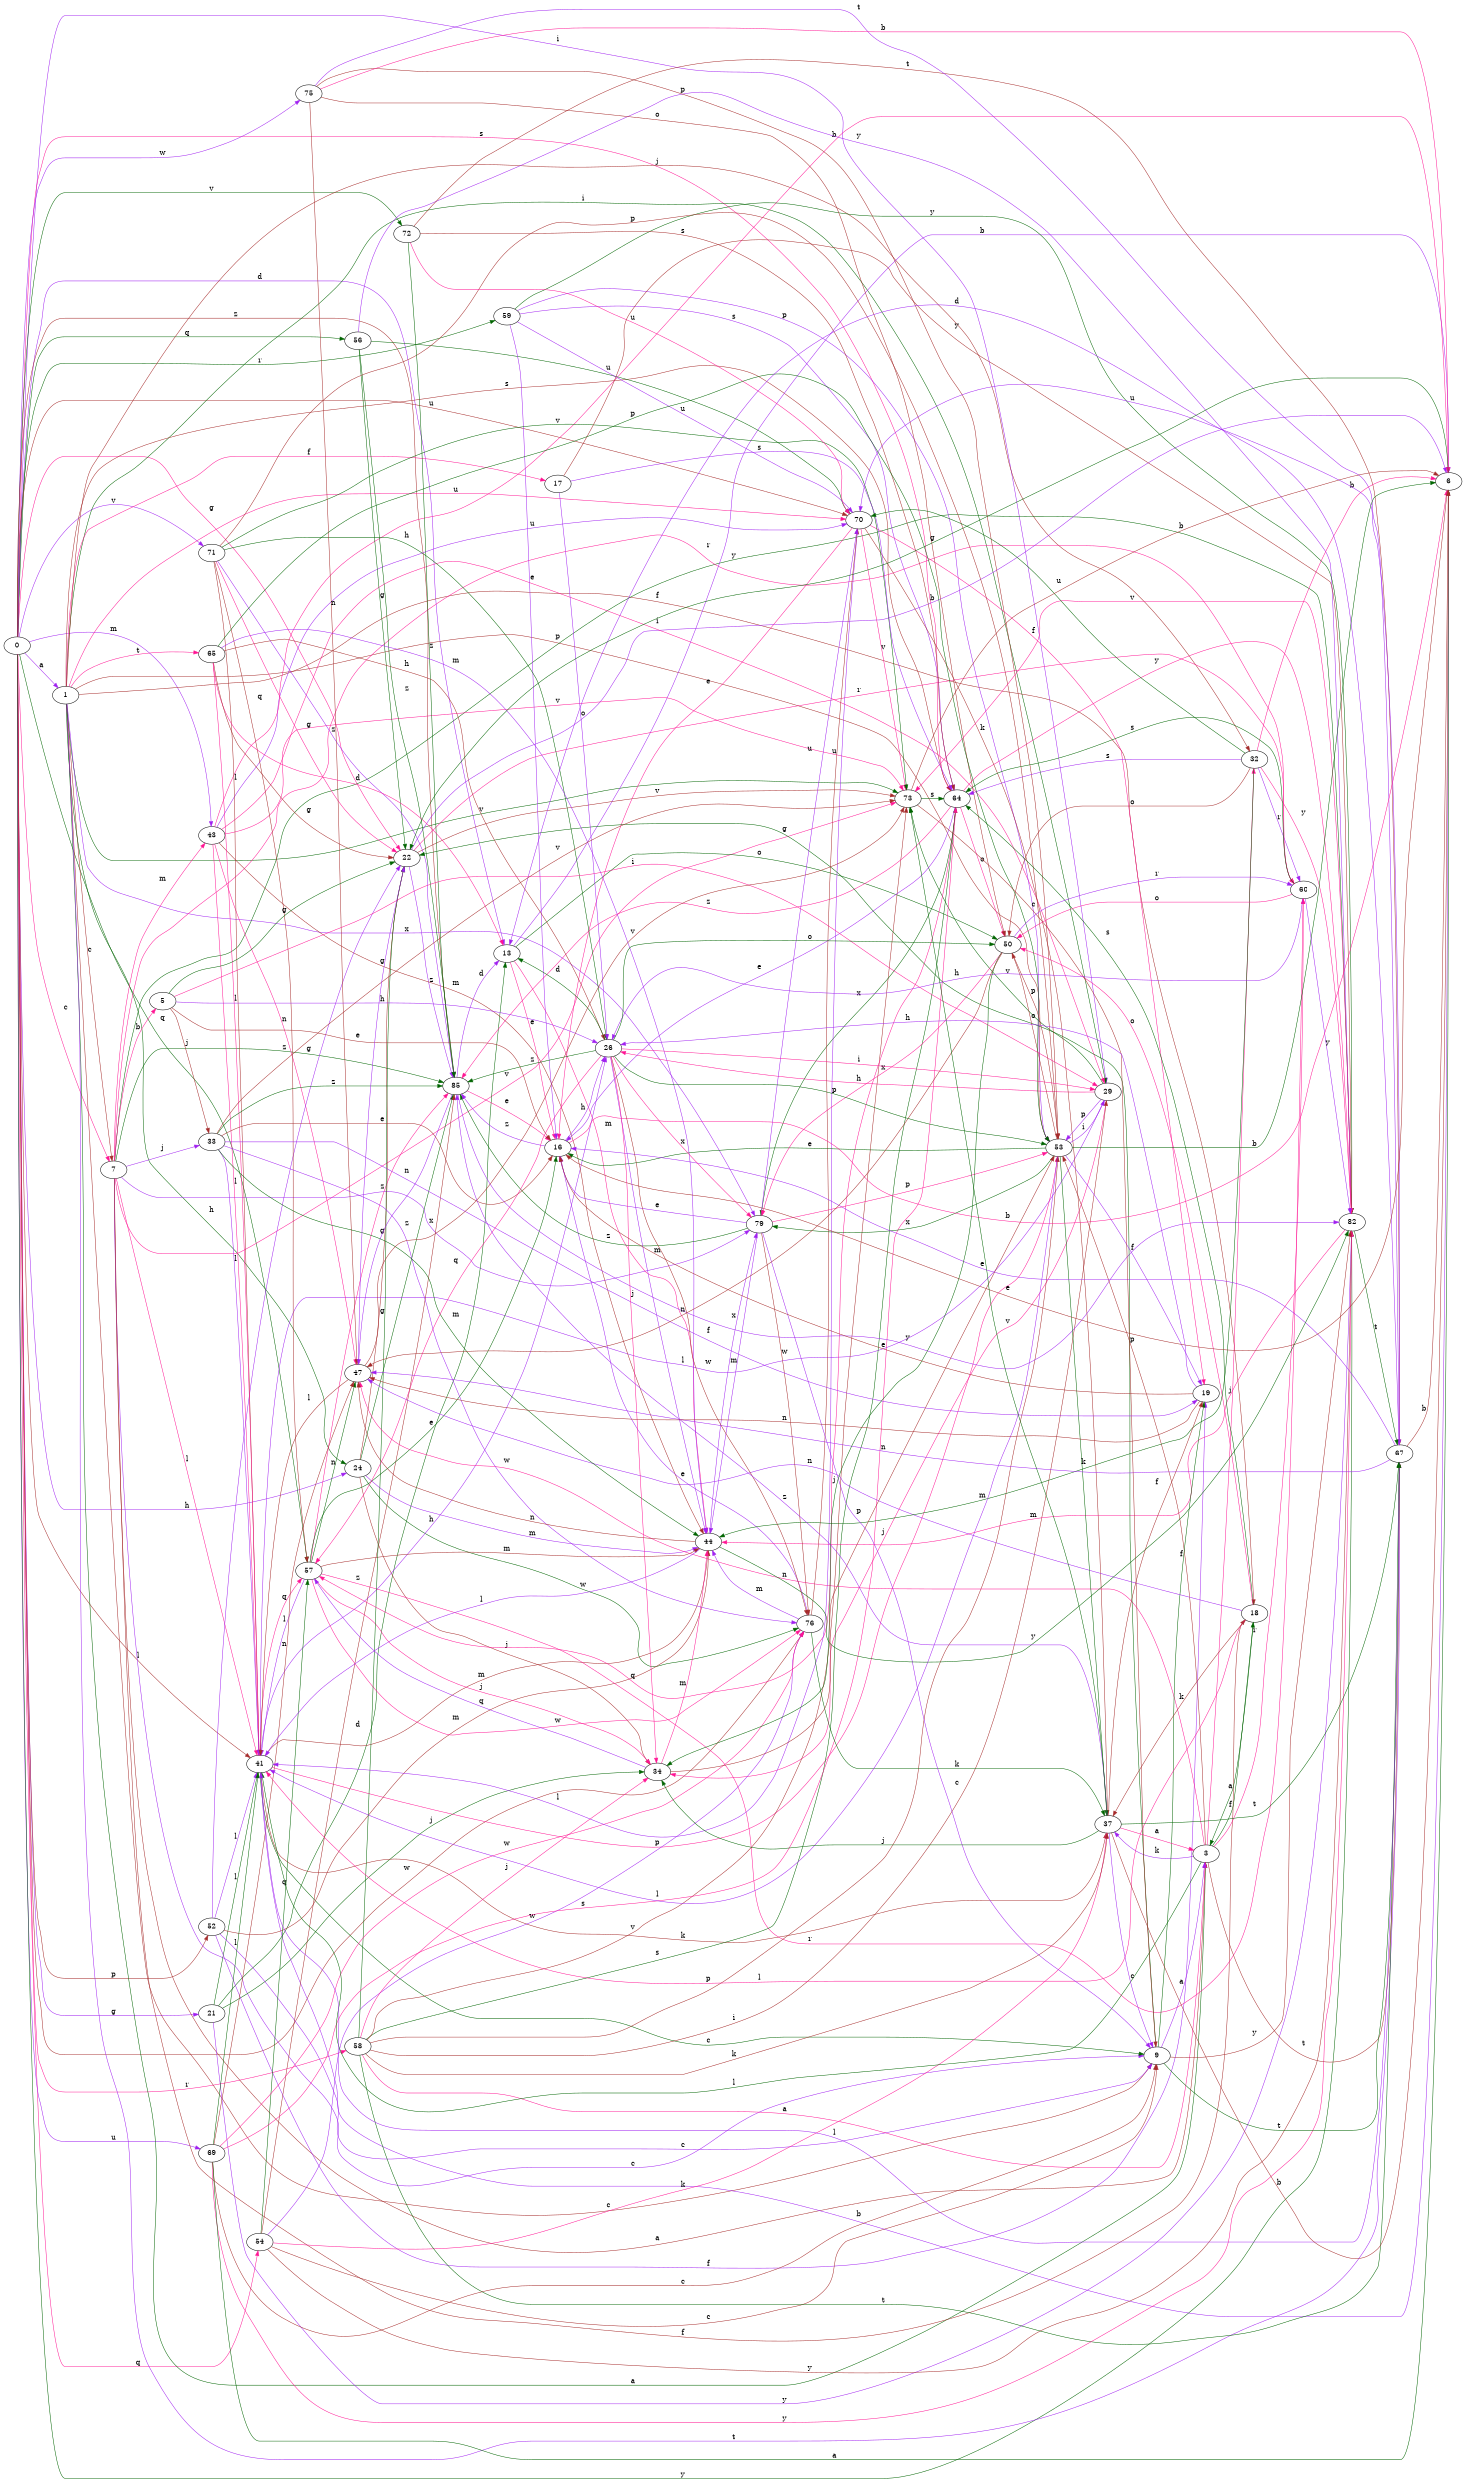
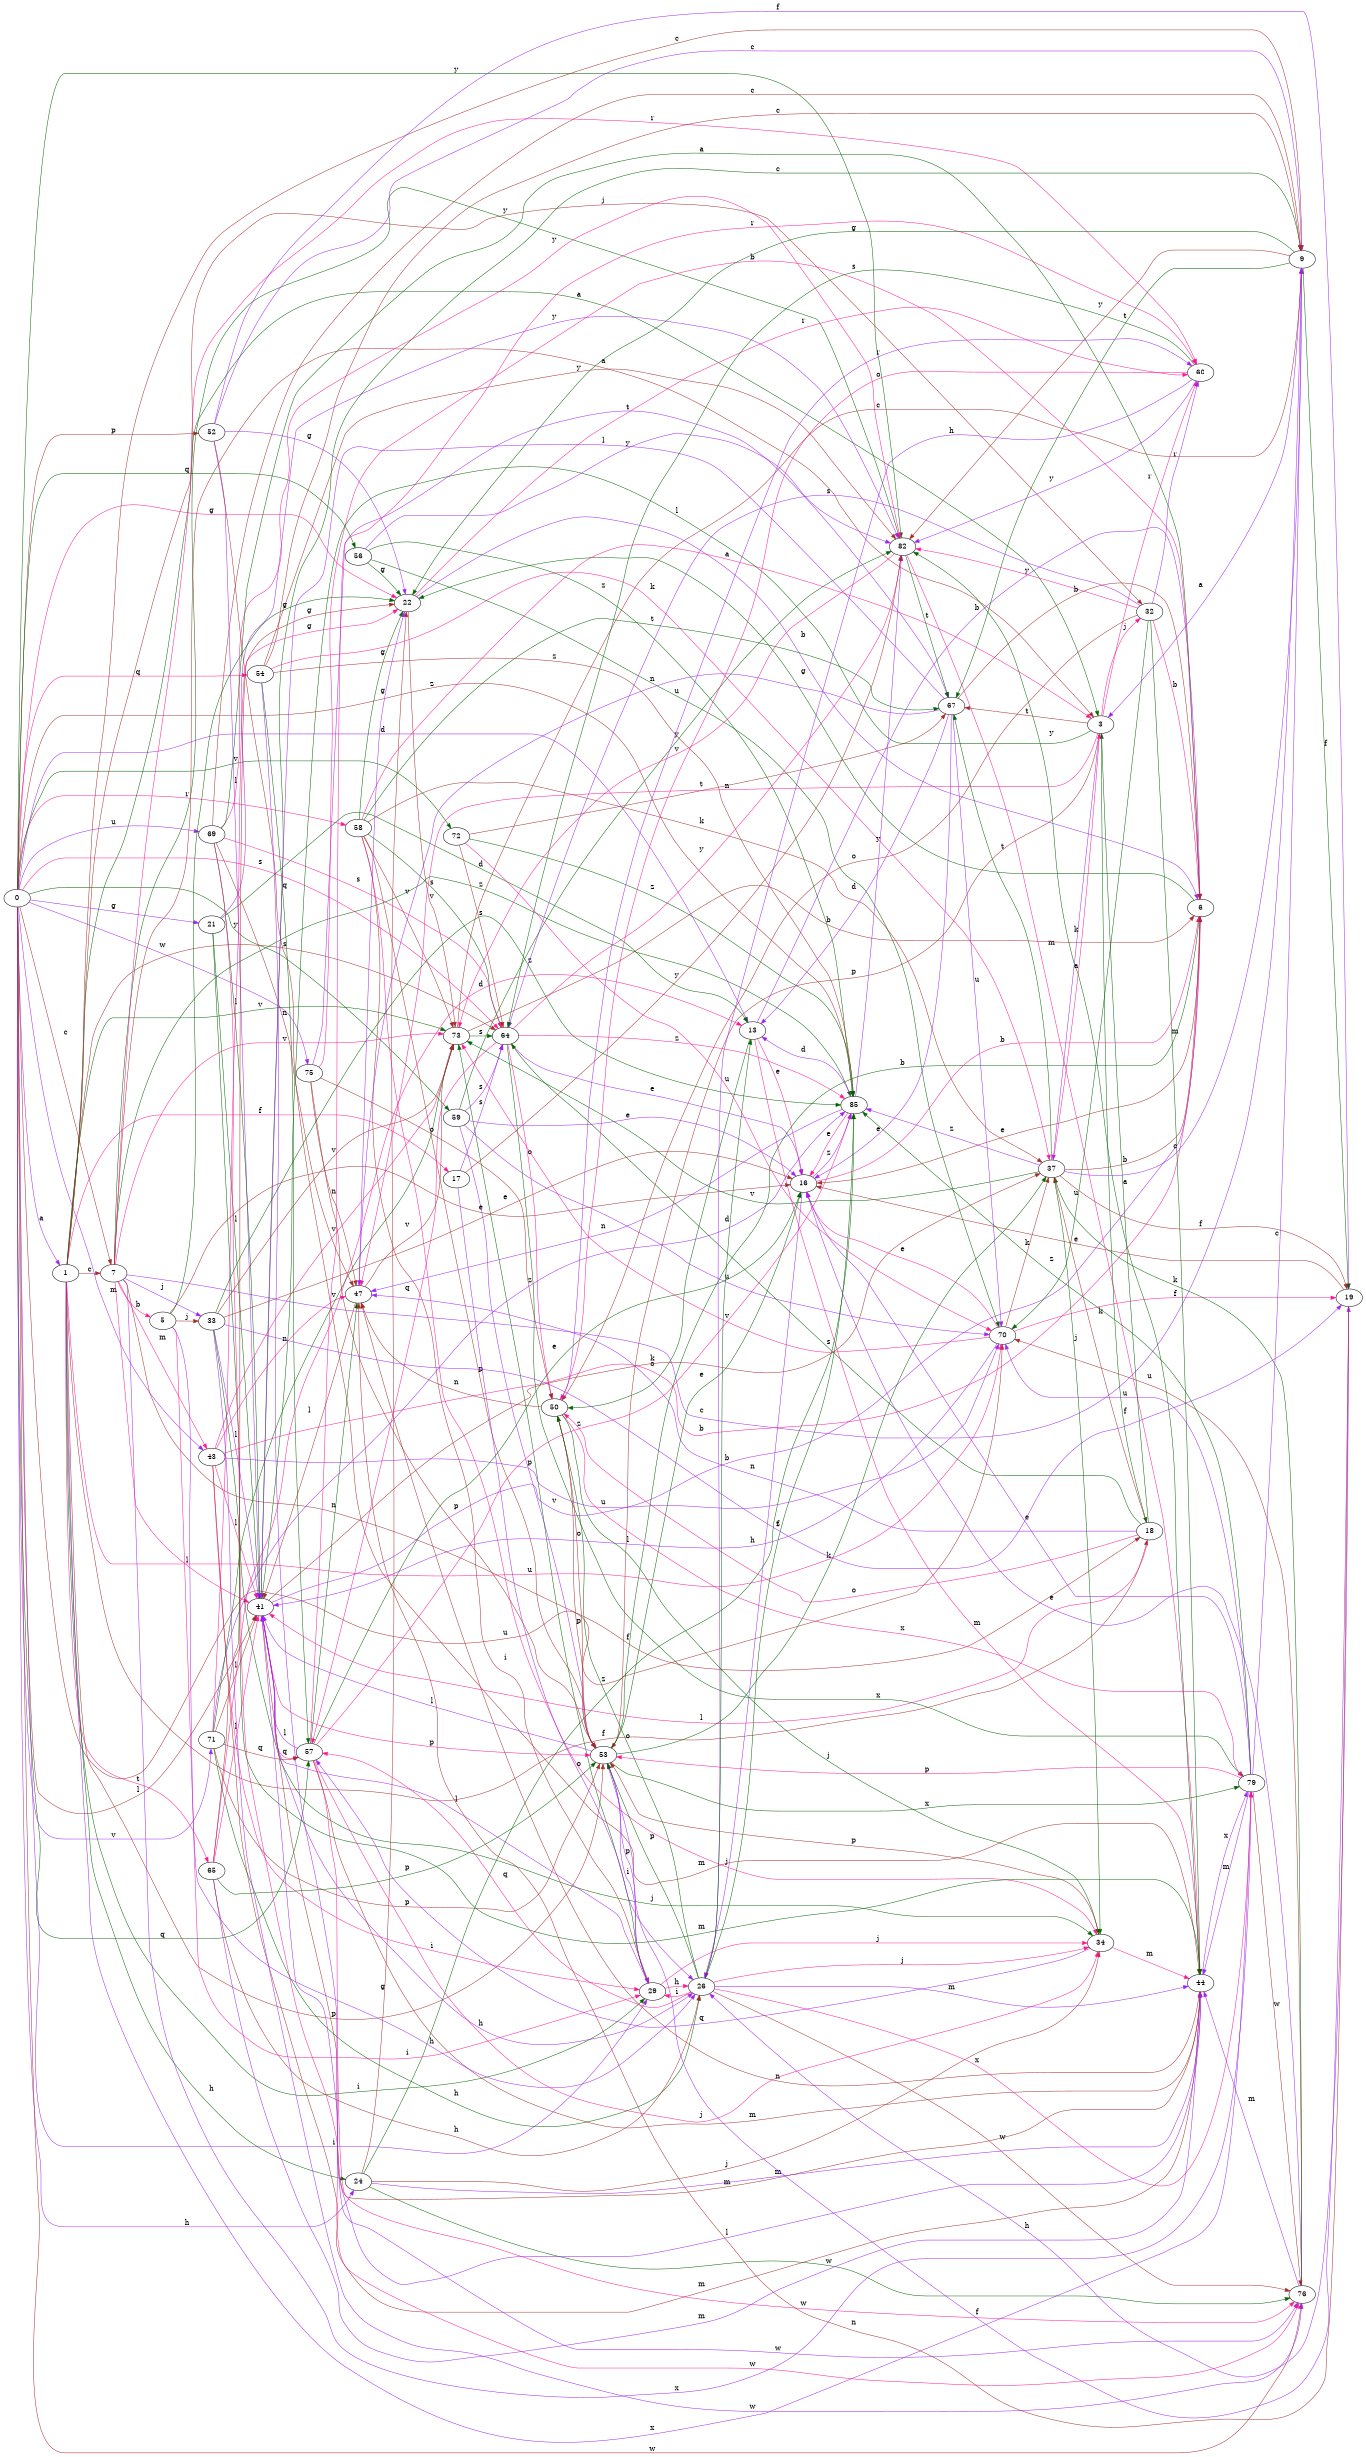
(260, 361) -> (236, 925)
(33, 912) -> (65, 1083)
(427, 970) -> none
(320, 2460) -> none
